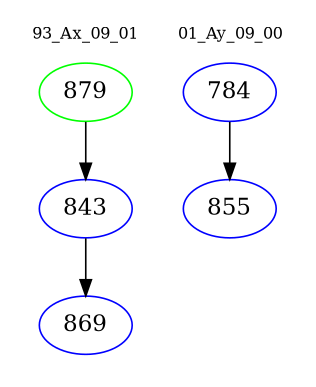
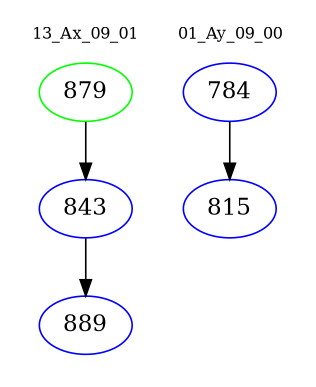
(86, 35) -> (86, 35)
(230, 209) -> (230, 209)
(86, 325) -> (86, 325)
